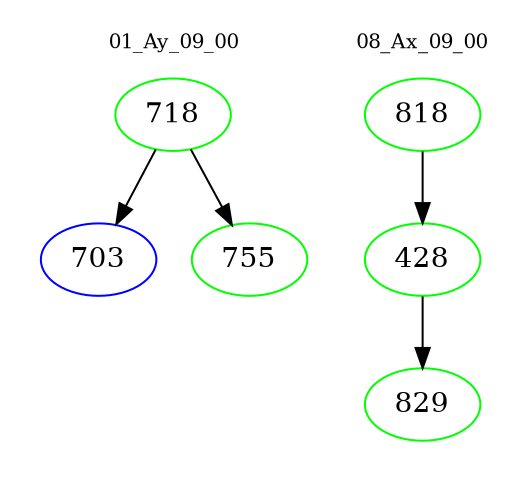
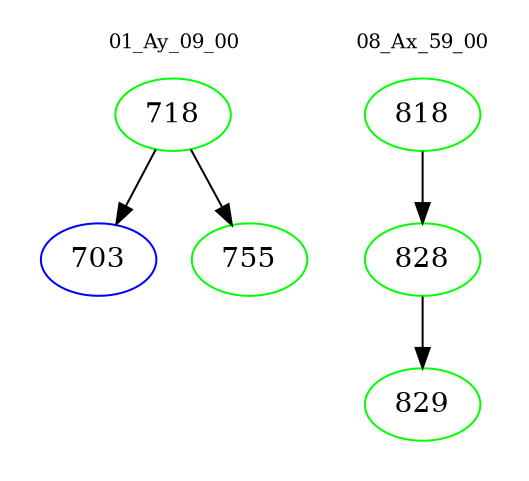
(423, 43) -> (423, 43)
(423, 260) -> (423, 260)
